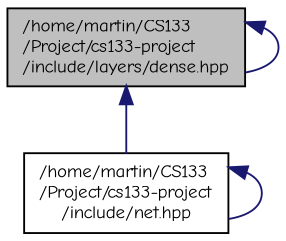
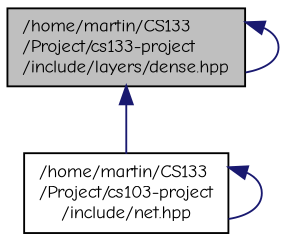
(126, 193) -> (126, 193)
